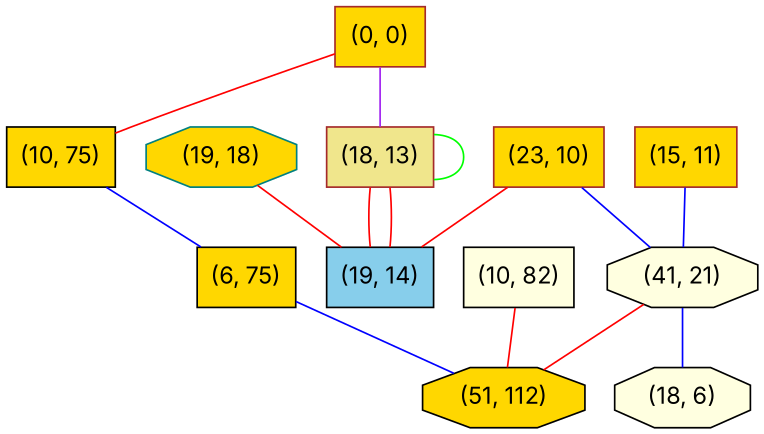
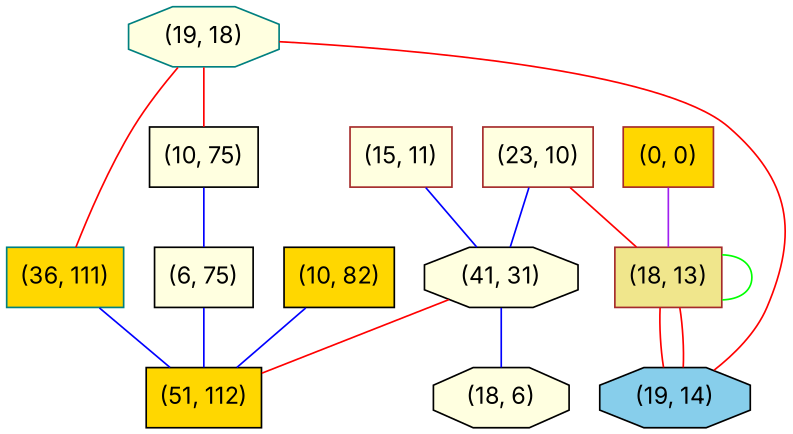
(225, 93) -> (204, 97)
(61, 157) -> (204, 157)
(221, 157) -> (204, 37)
(549, 157) -> (538, 157)
(686, 157) -> (401, 157)
(465, 217) -> (603, 217)
none -> (65, 277)
(246, 277) -> (204, 277)
(380, 277) -> (675, 398)
(519, 277) -> (339, 277)
(683, 277) -> (501, 277)
(511, 338) -> (271, 338)
(504, 398) -> (204, 398)
